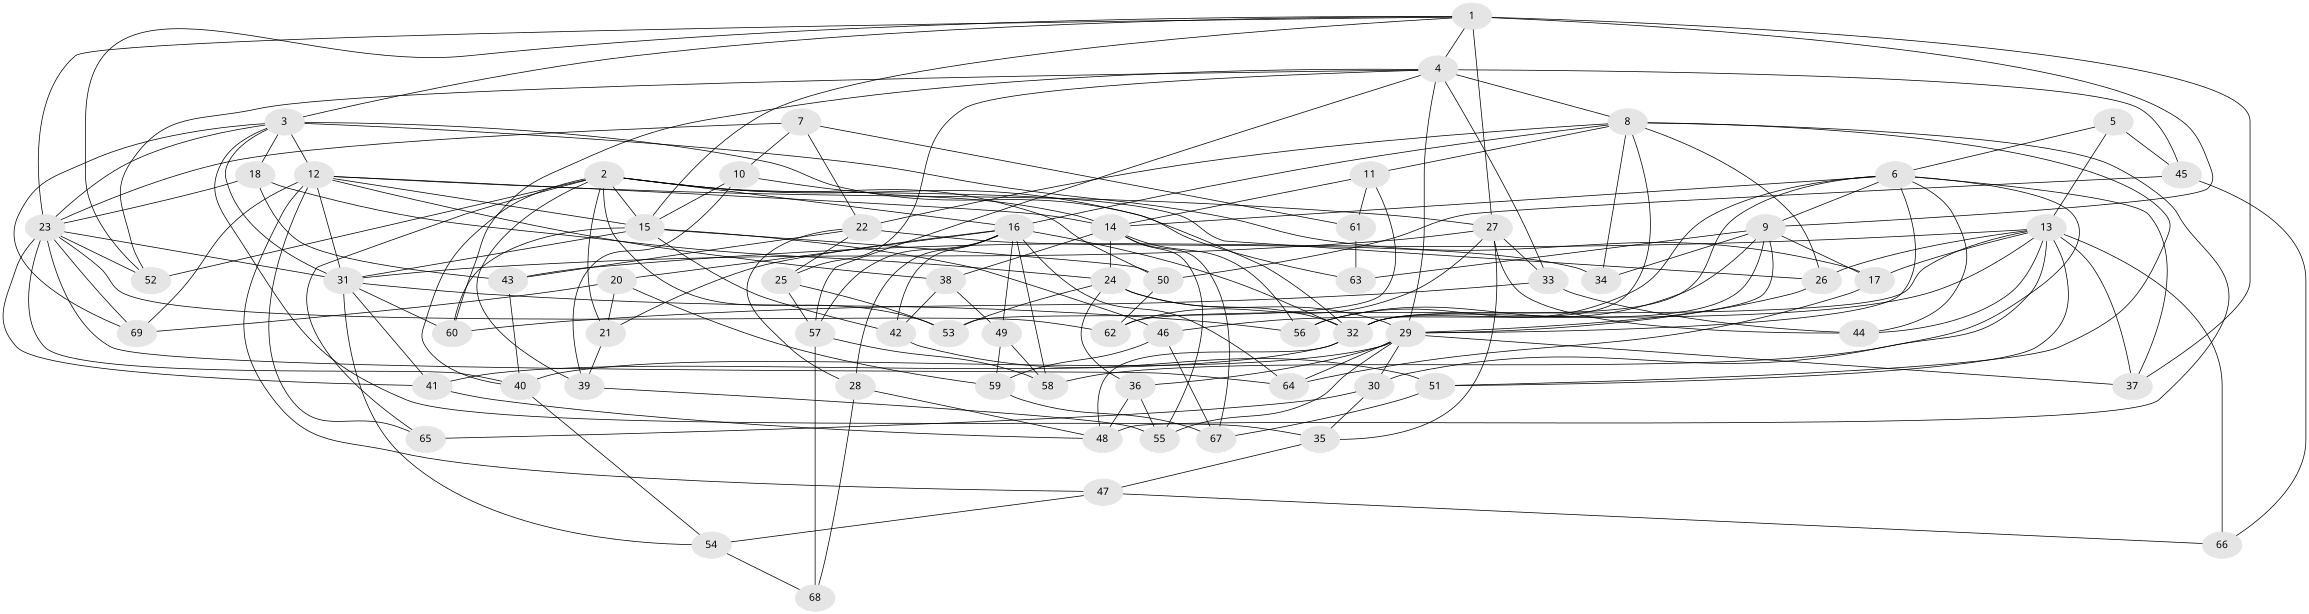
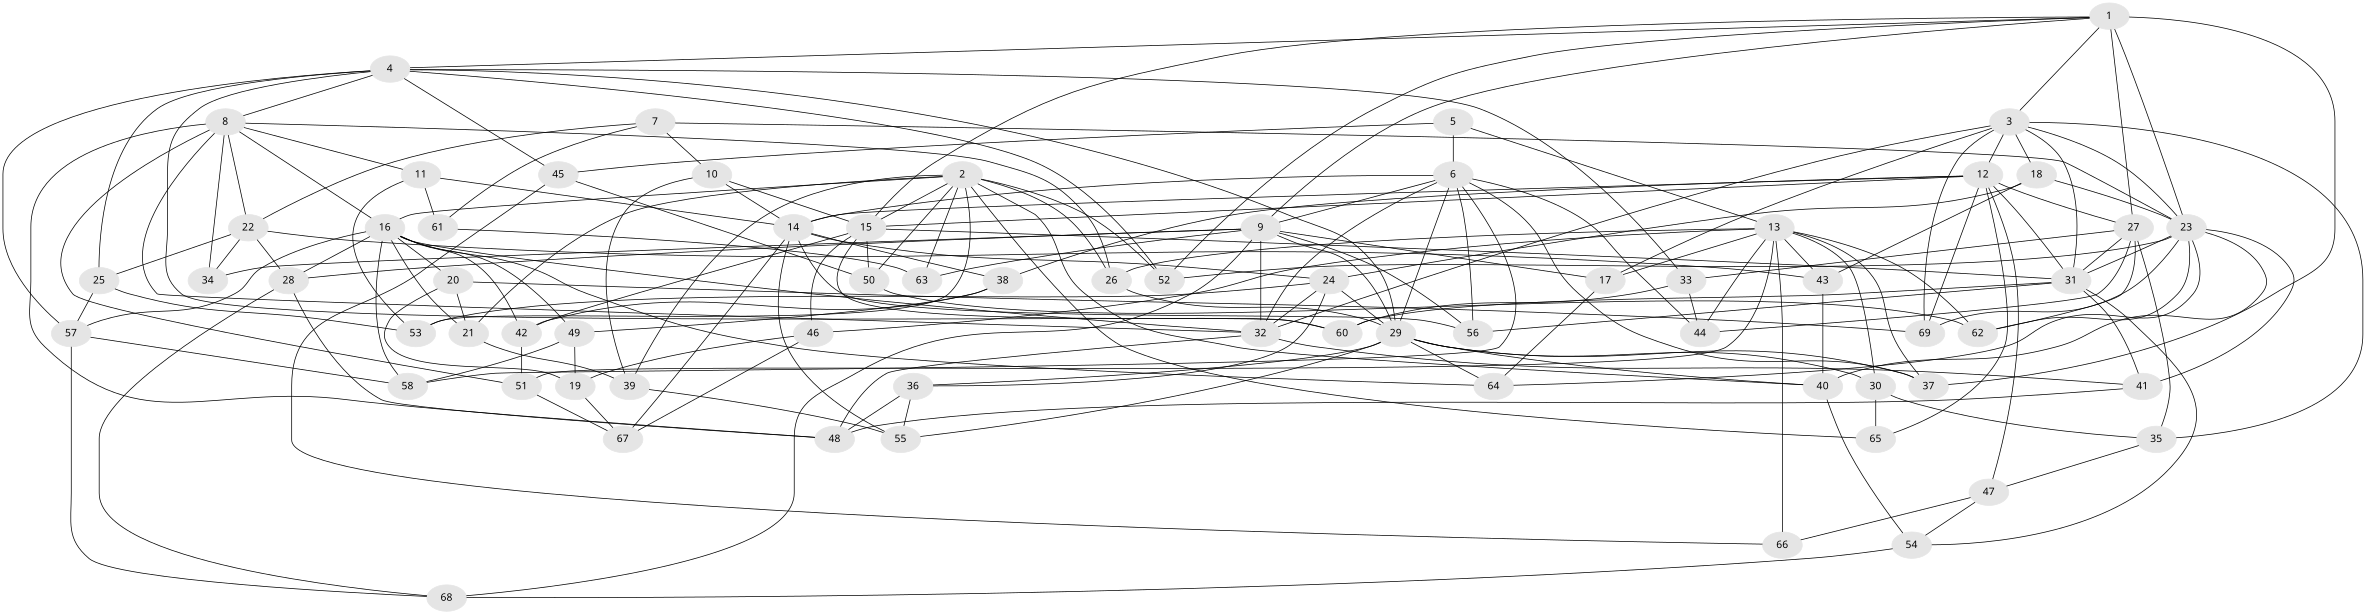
none -> (588, 258)
none -> (843, 380)
(995, 386) -> (575, 386)
